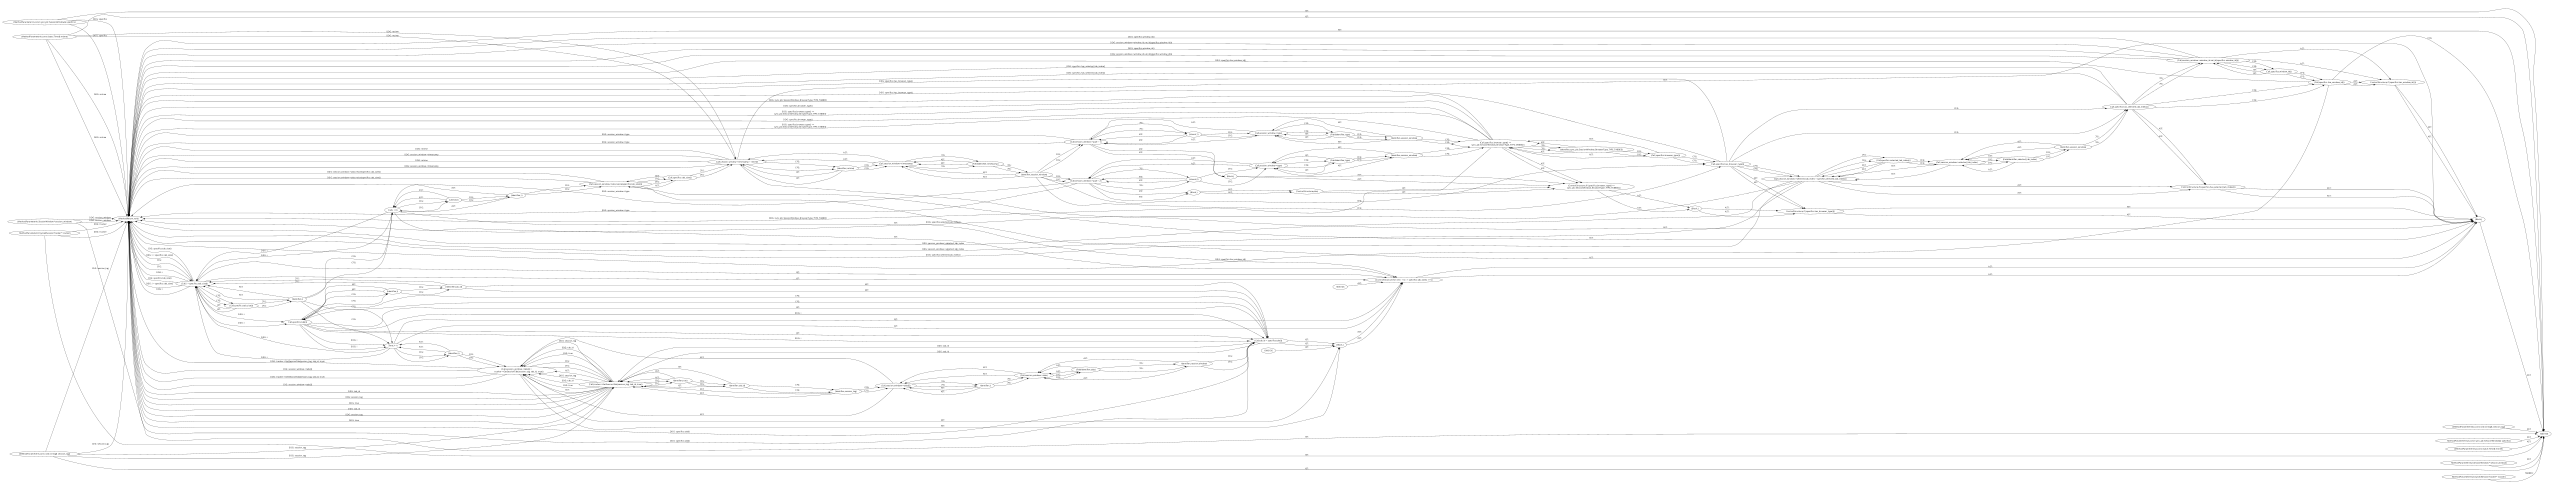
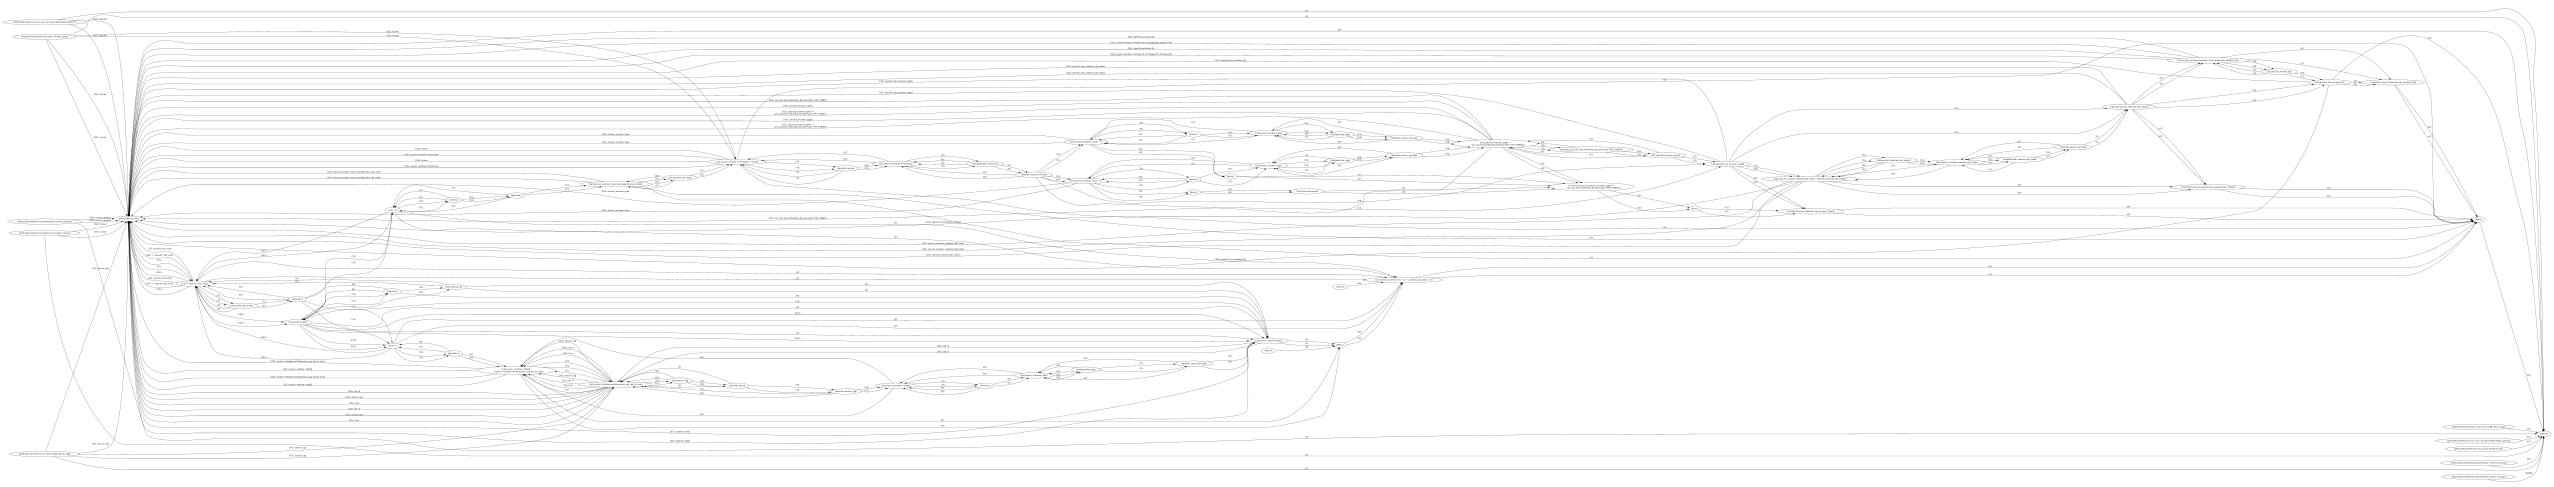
(680, 381) -> (680, 381)
